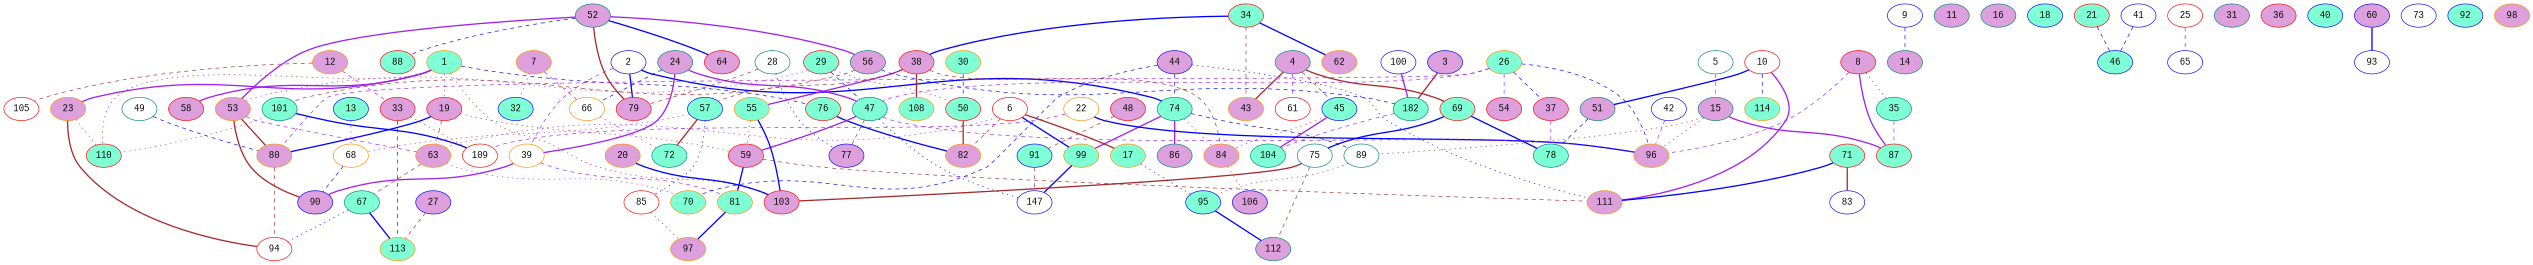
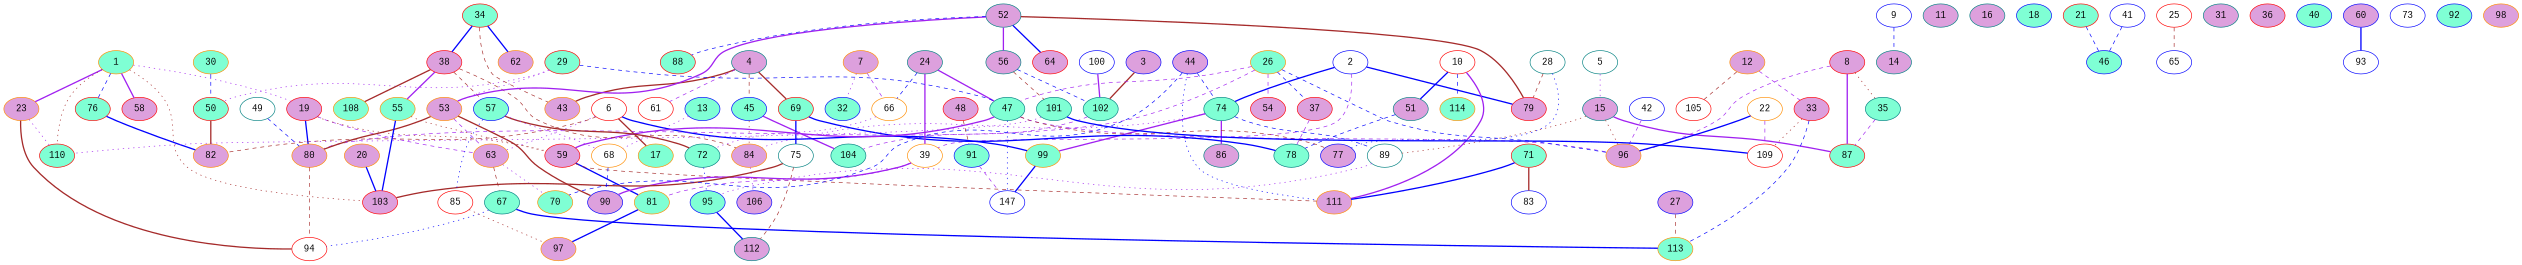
(1716, 86) -> (1600, 86)
(1411, 109) -> (1101, 109)
(1035, 176) -> (989, 179)
(1161, 176) -> (705, 179)
